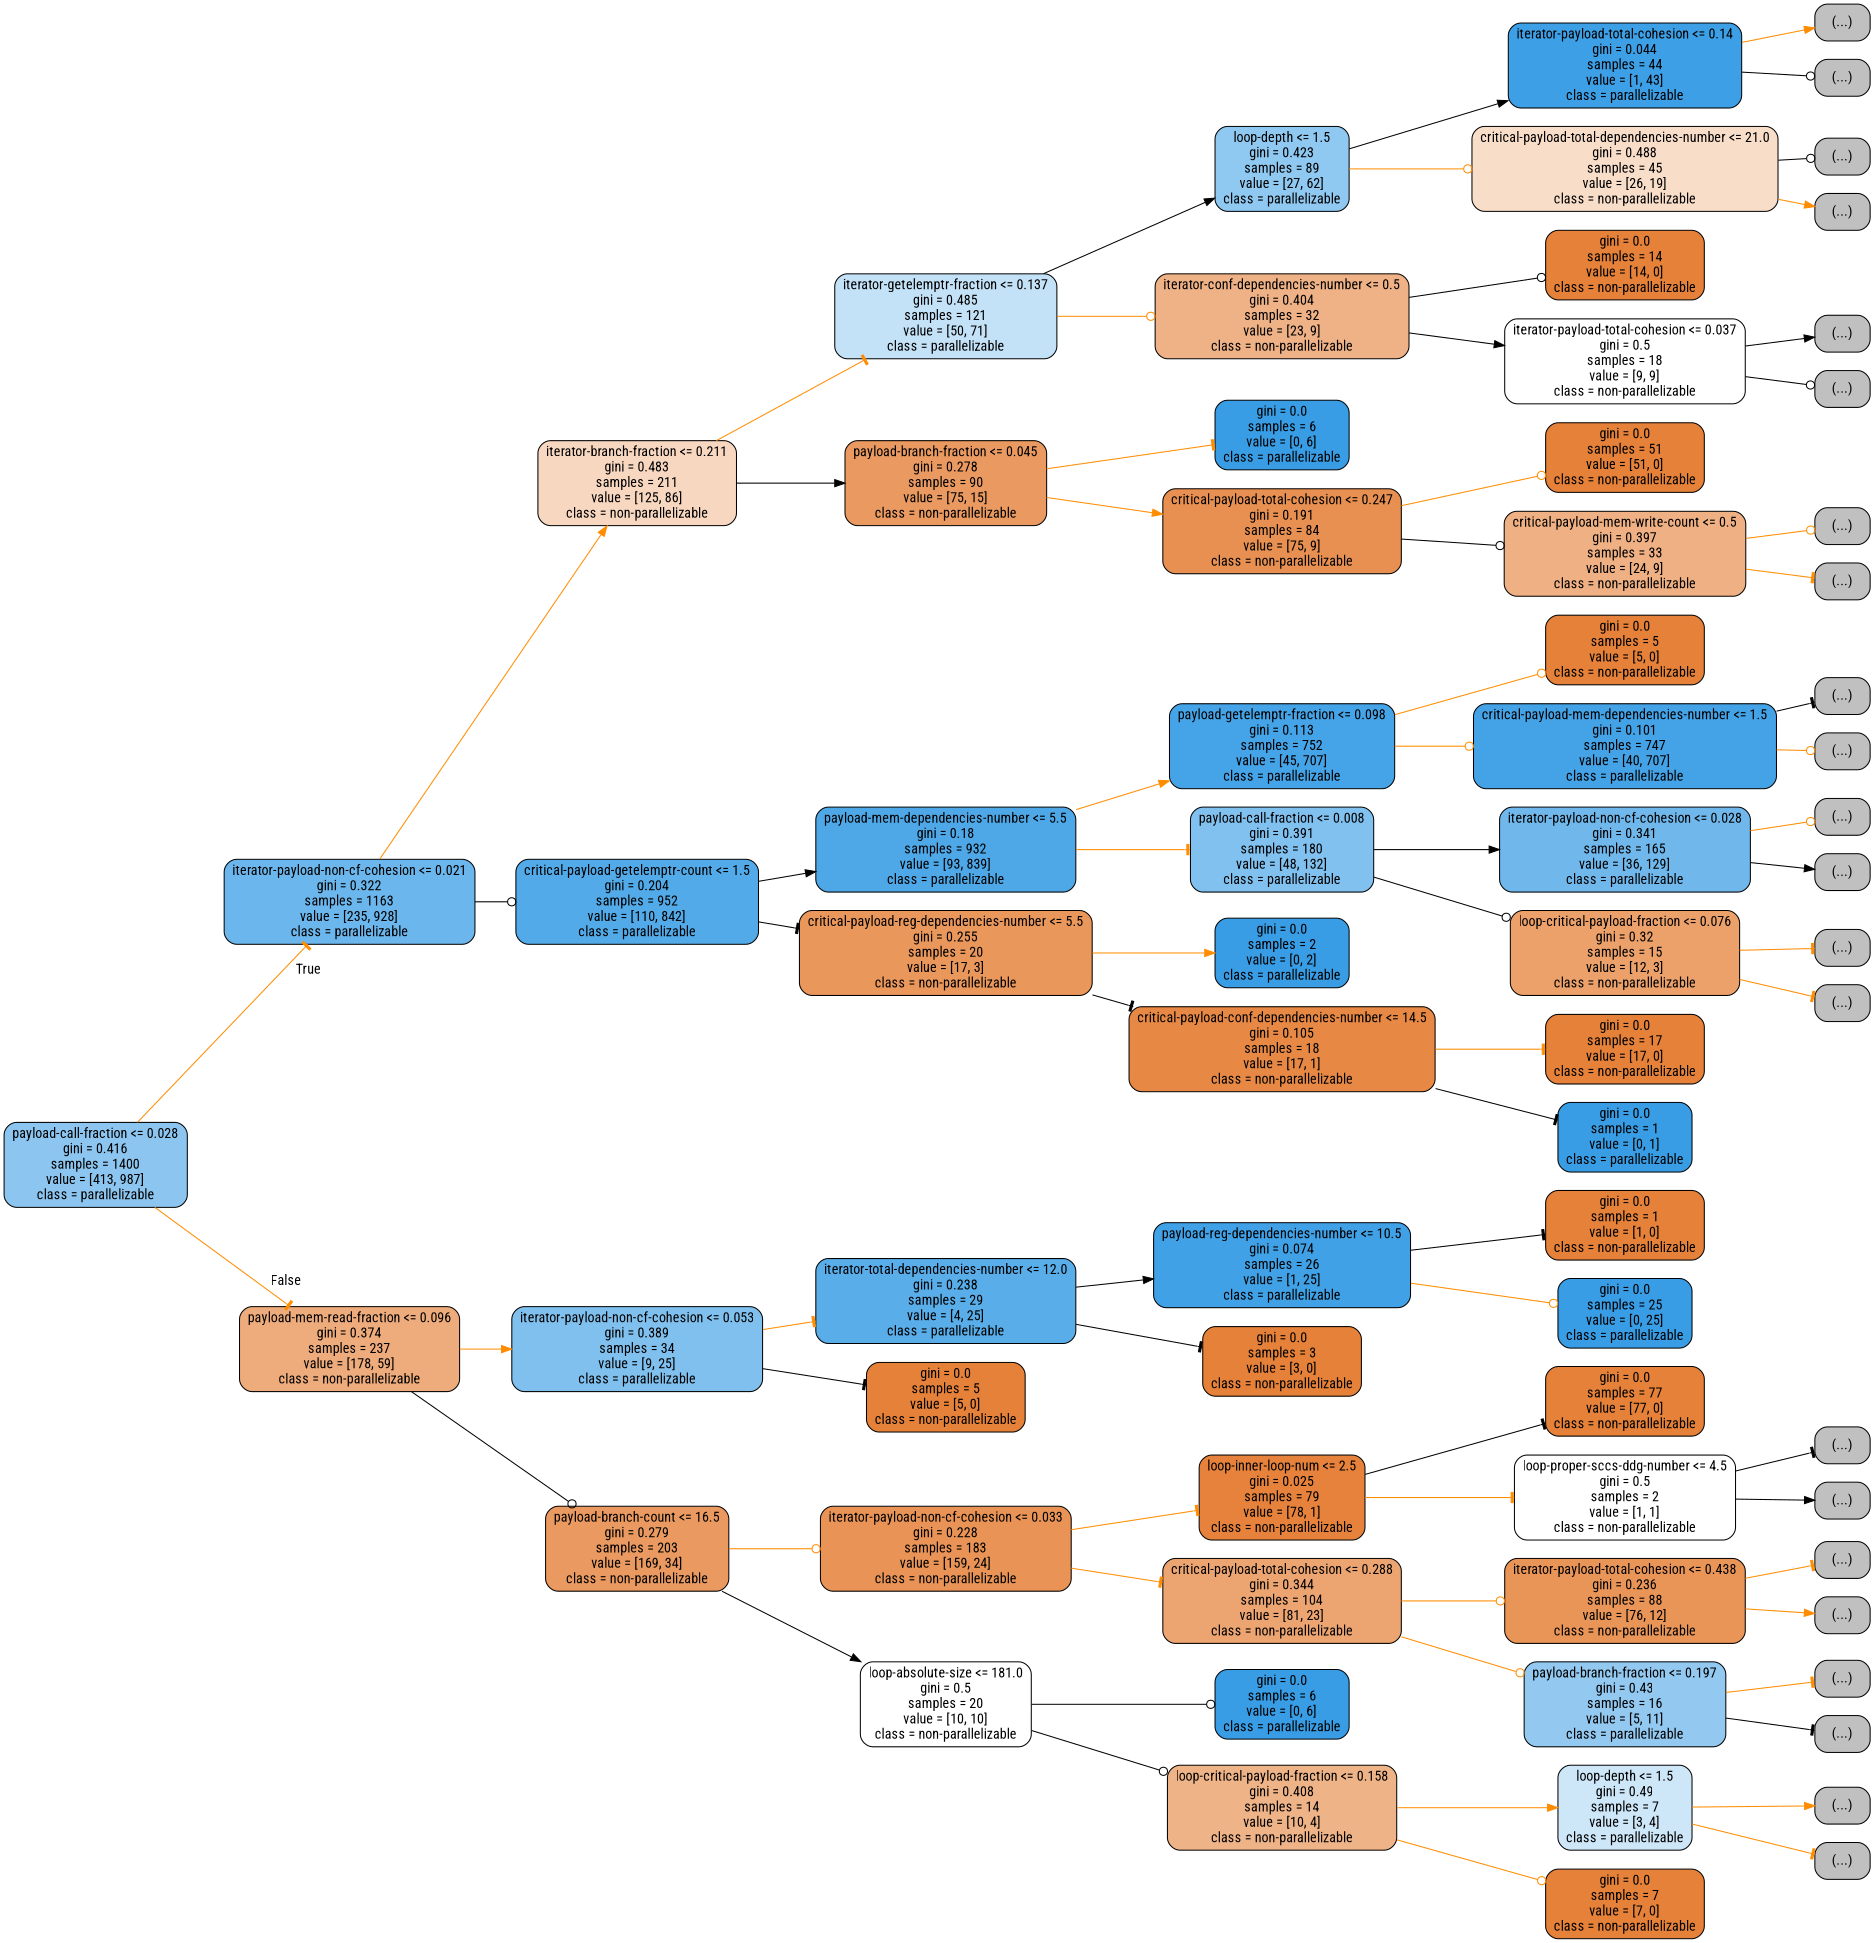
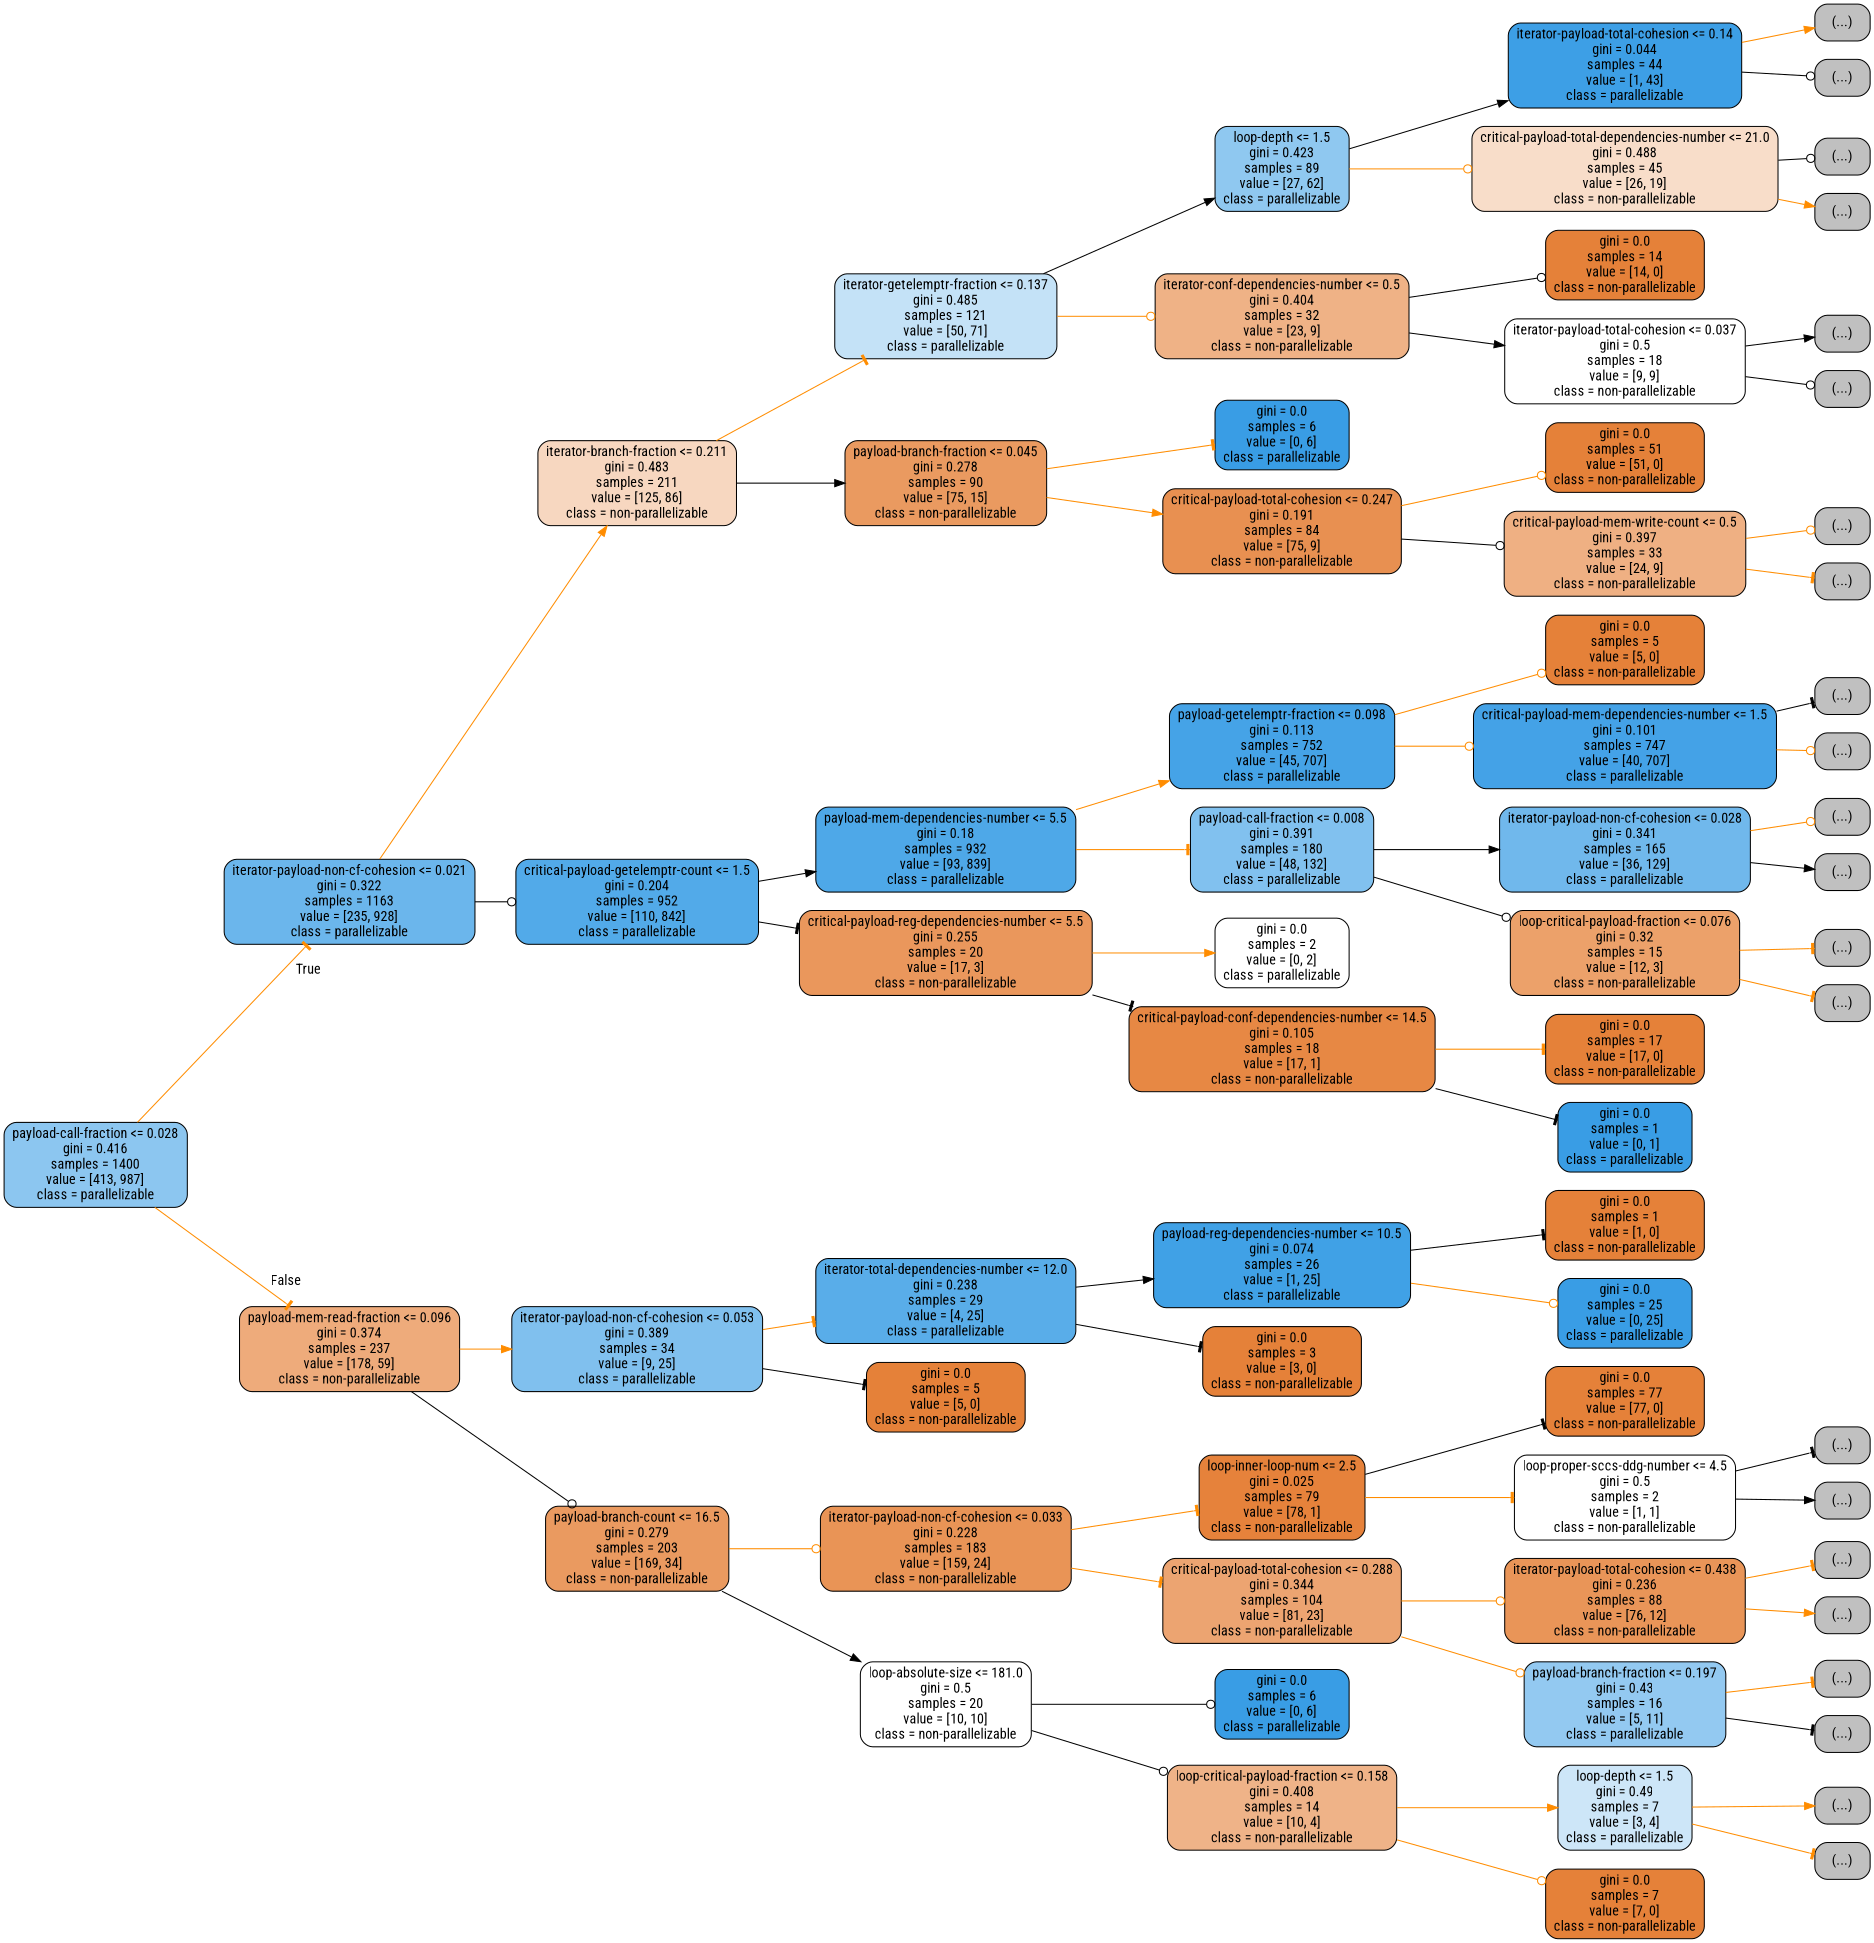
(1282, 953) -> (1282, 953)
